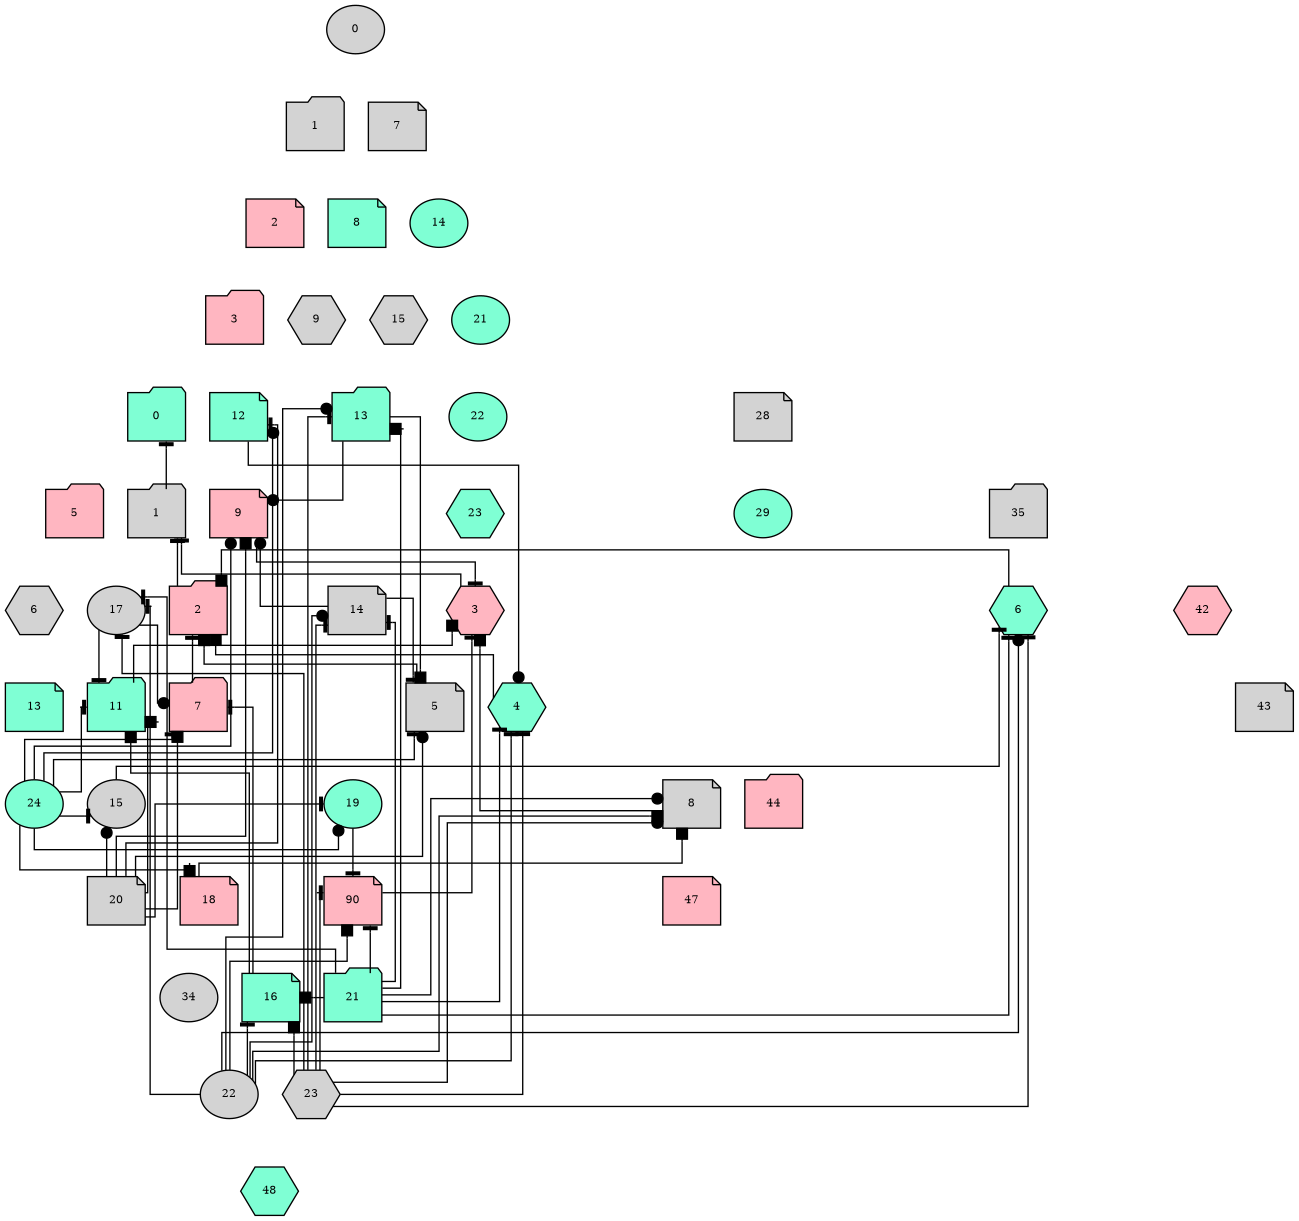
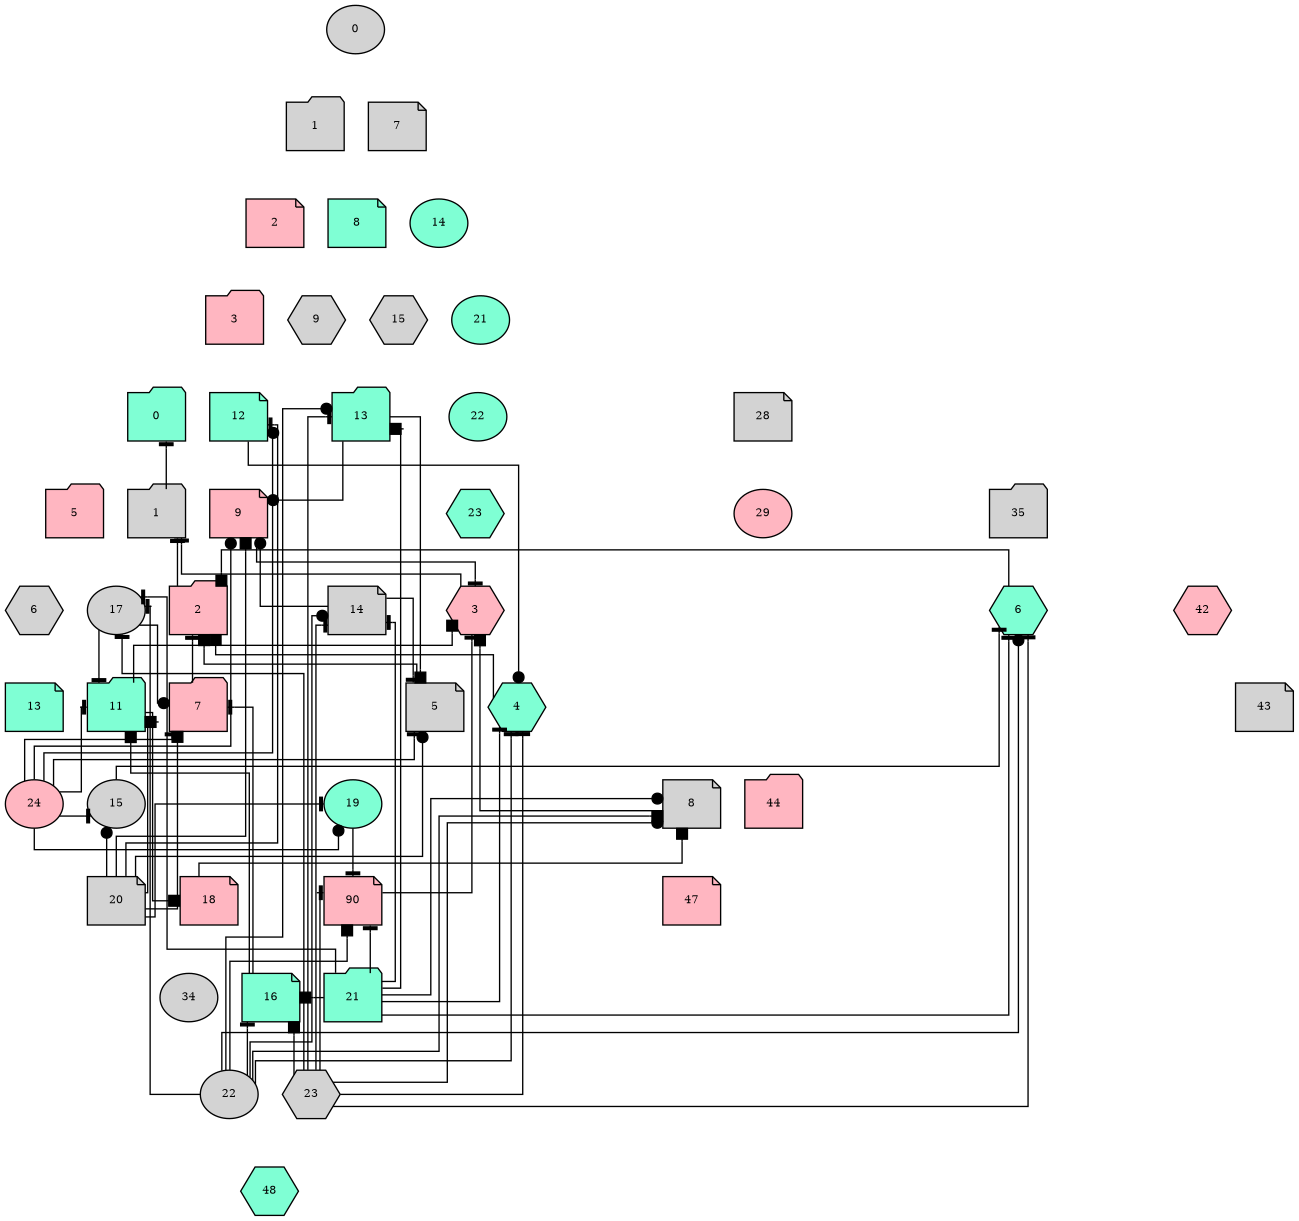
(763, 514) -> (763, 514)
(34, 804) -> (34, 804)
(83, 870) -> (153, 810)
